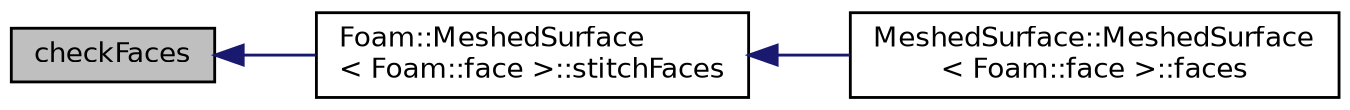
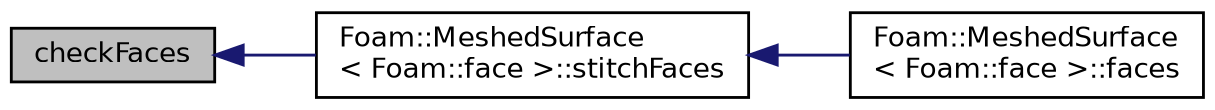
(1095, 55) -> (1027, 55)
